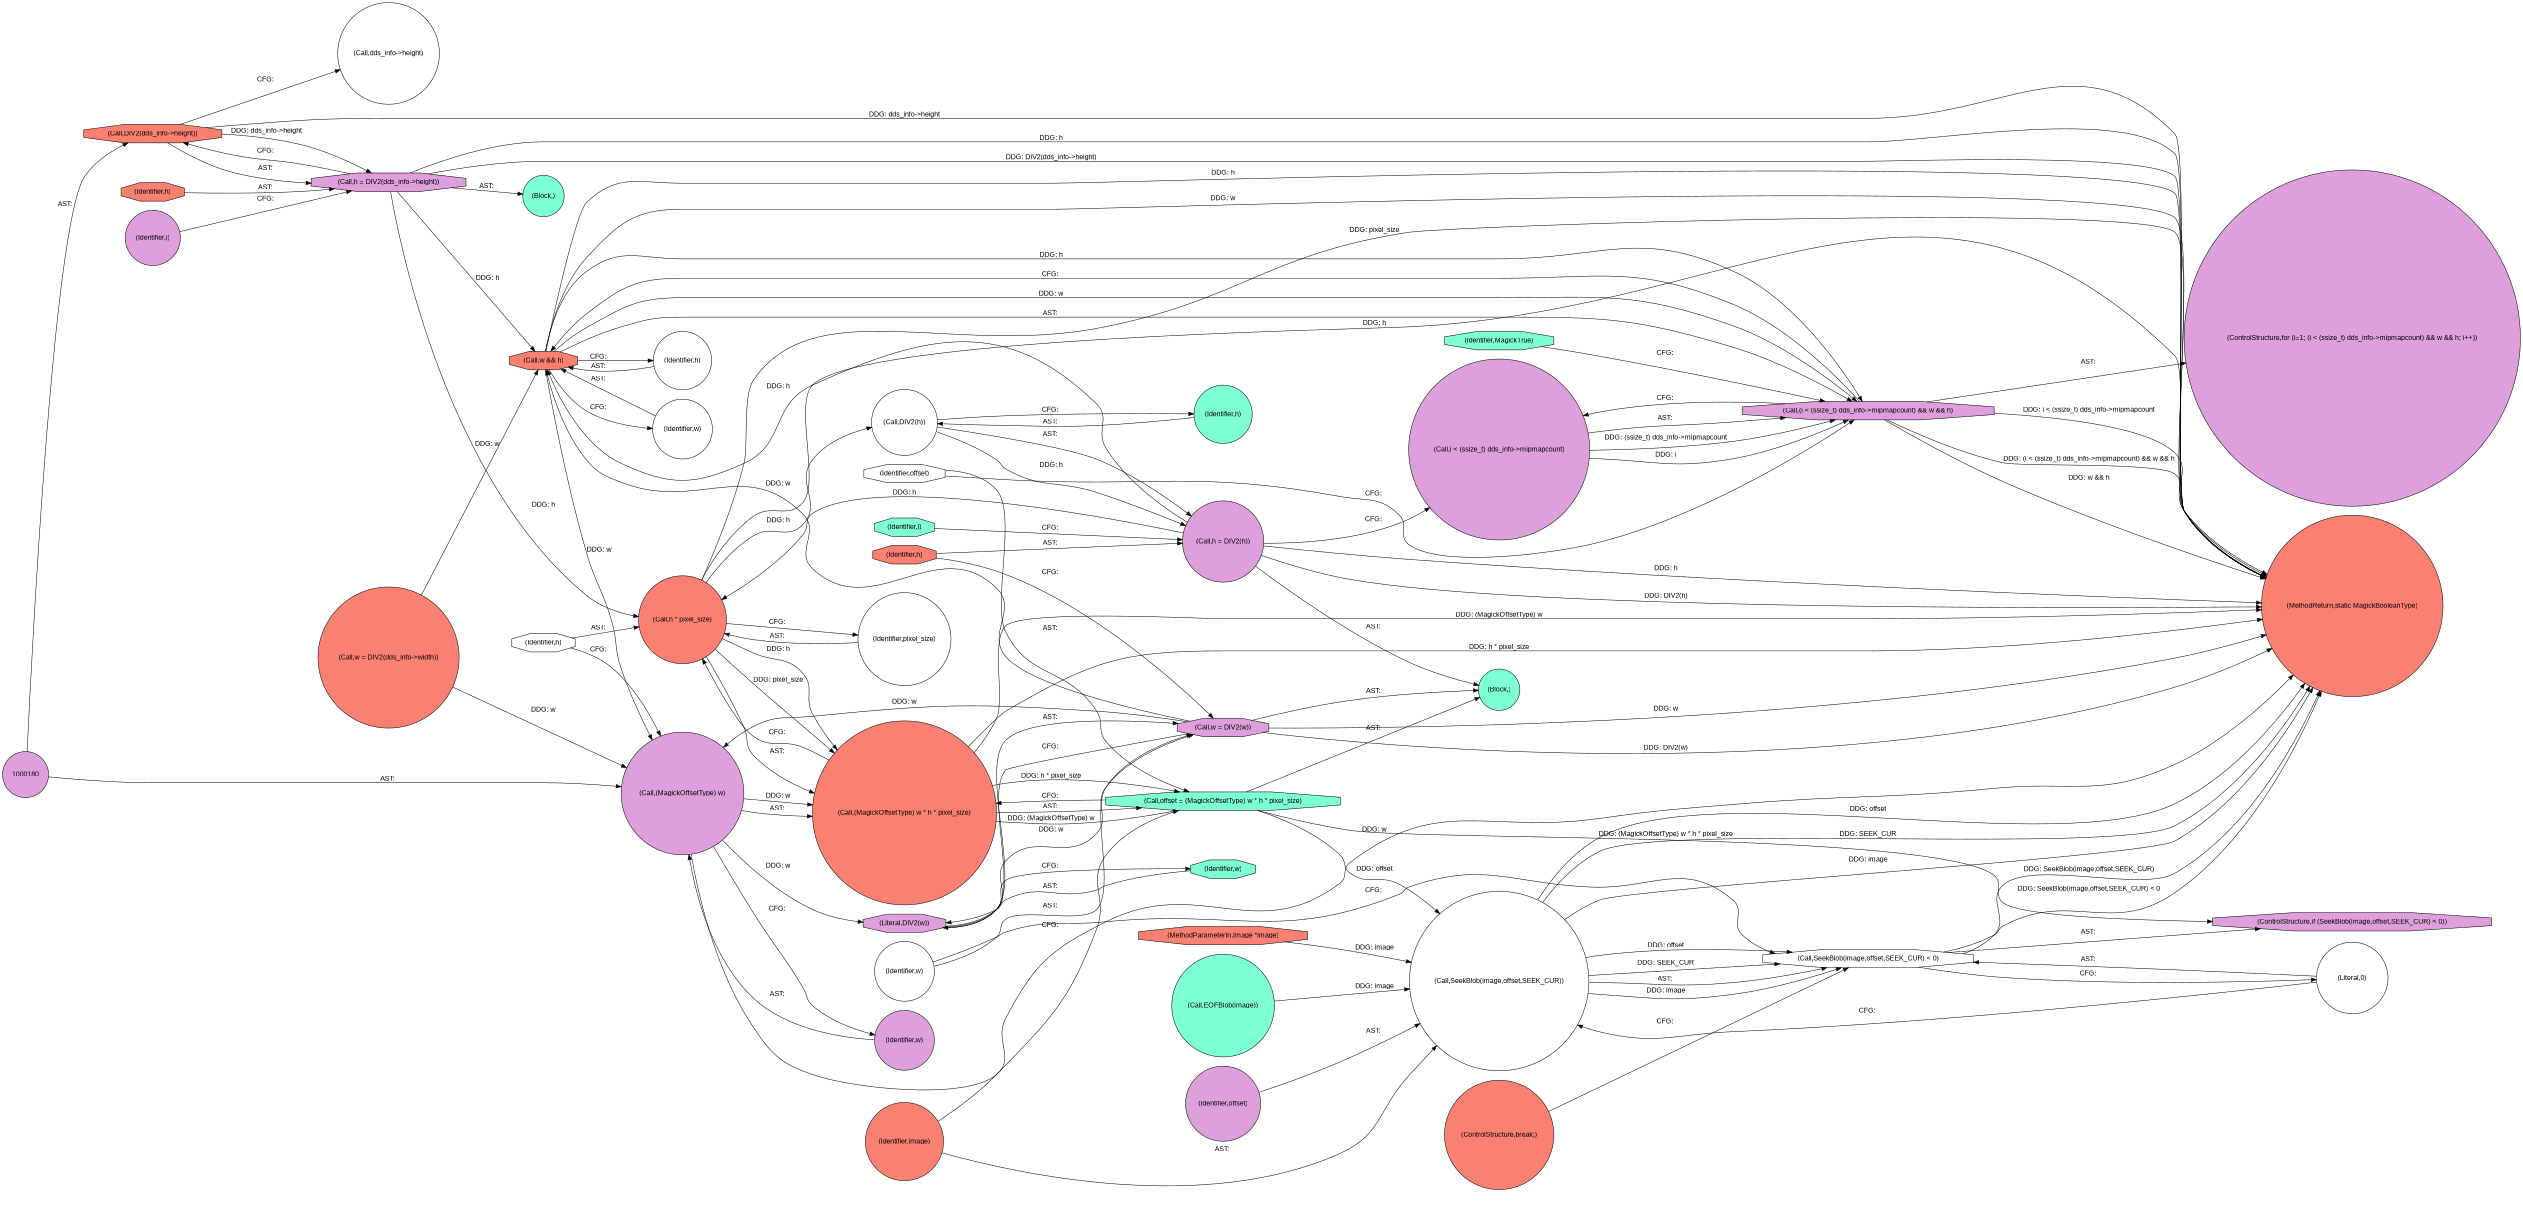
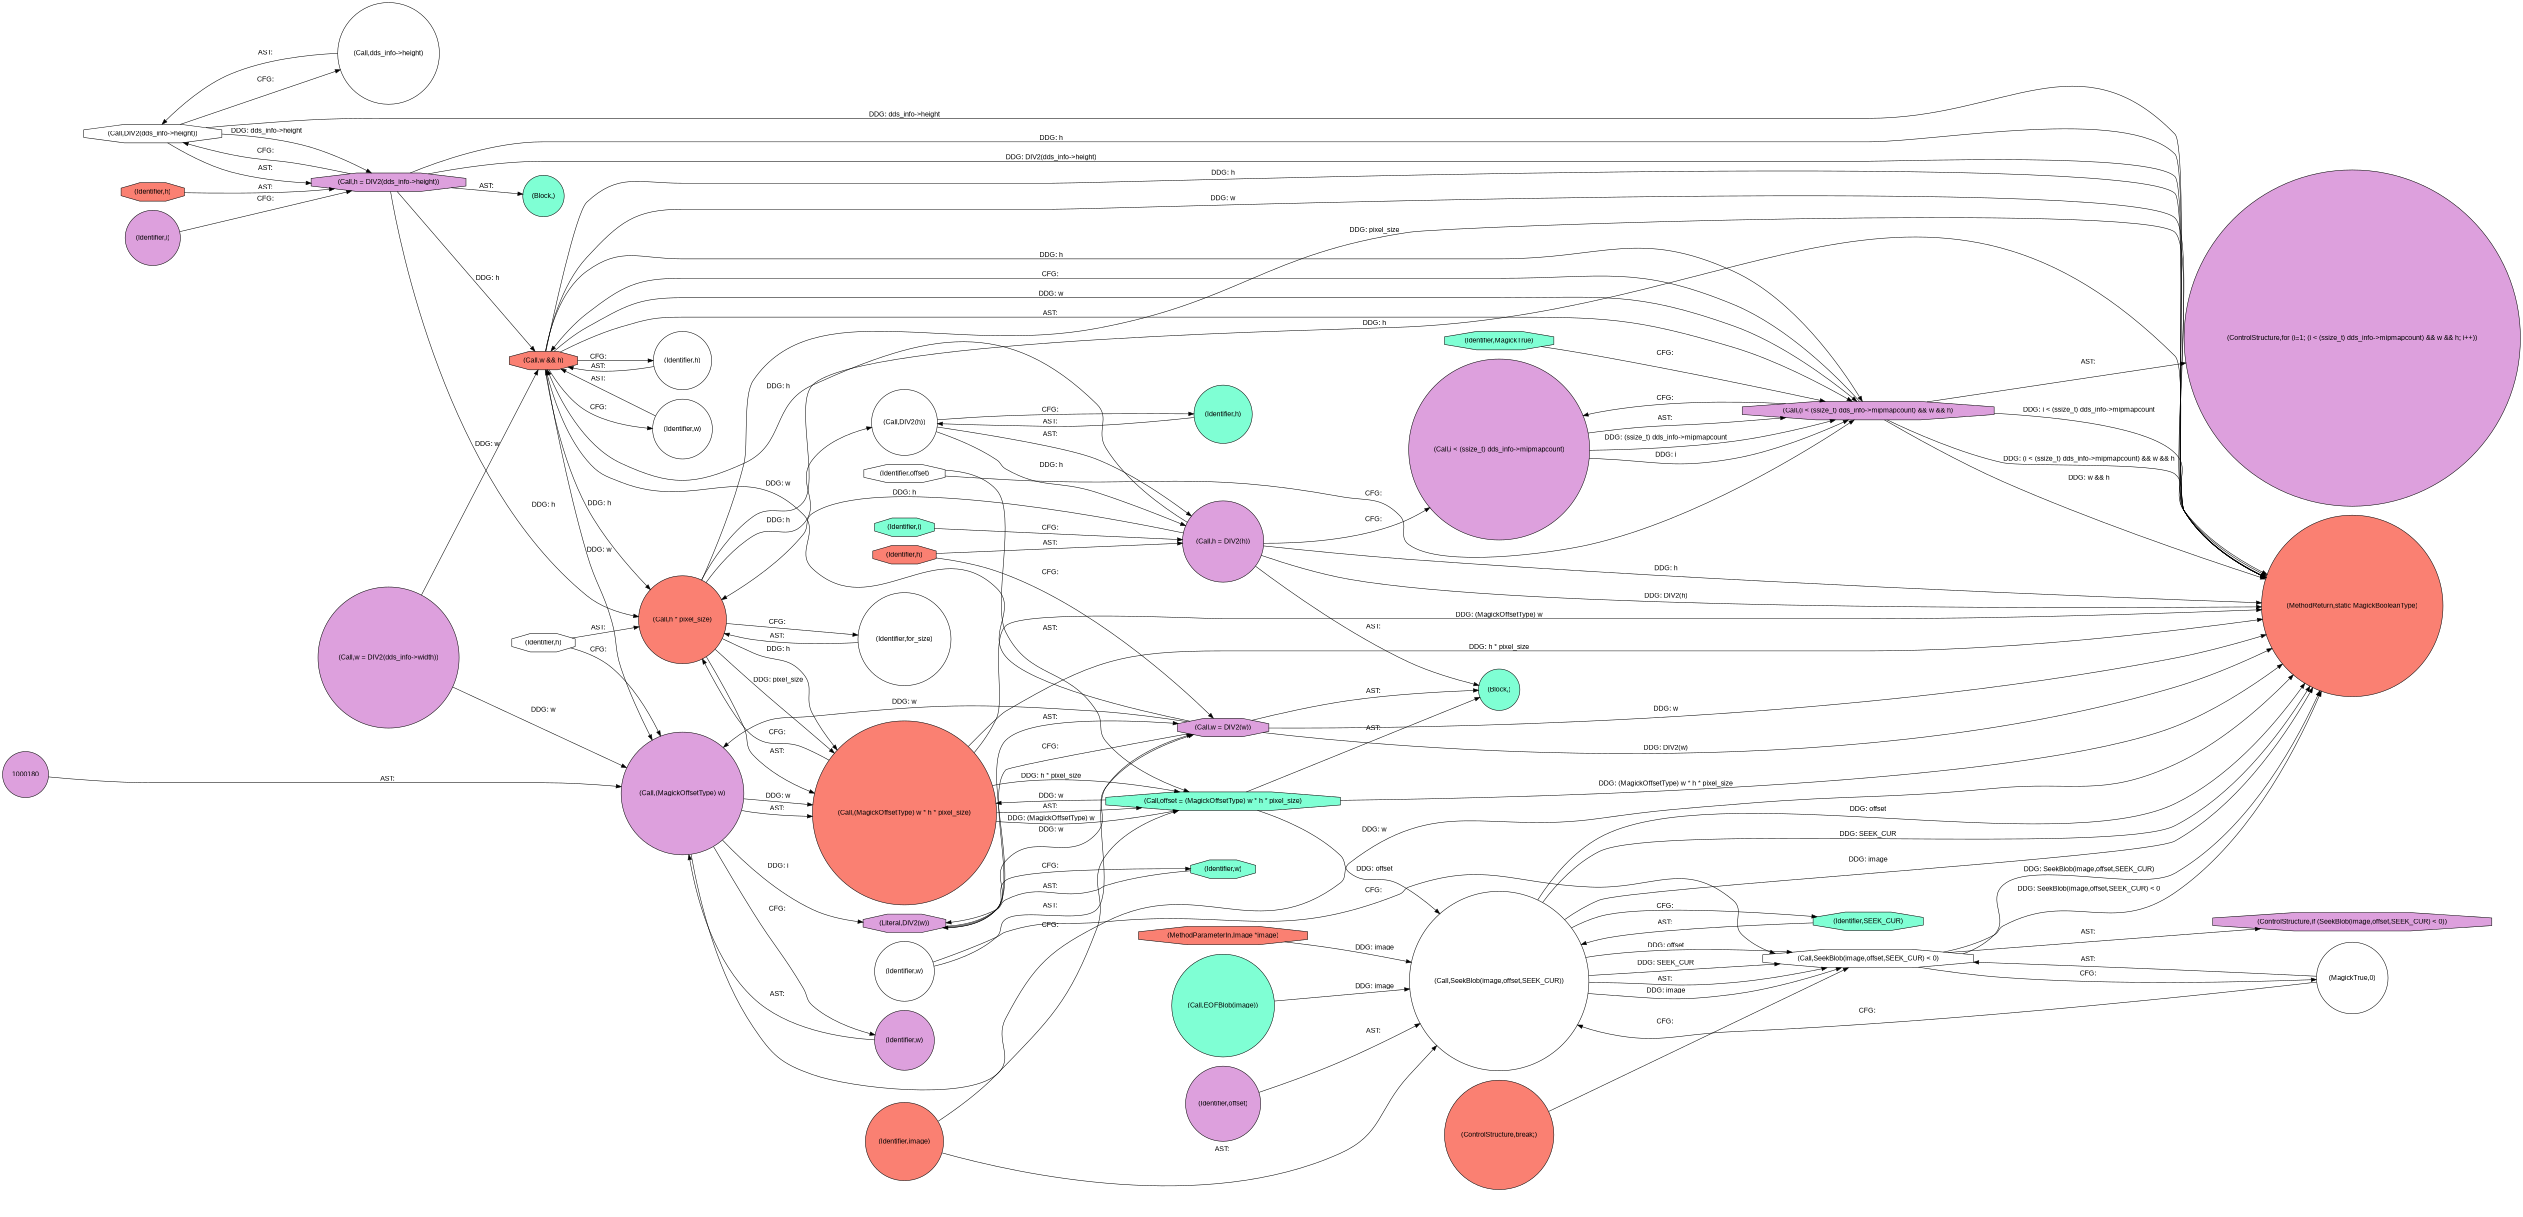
(153, 134) -> (153, 134)
(47, 437) -> (244, 69)
none -> (577, 487)
(905, 639) -> (905, 639)
(389, 658) -> (389, 658)
(1051, 796) -> (1051, 796)
(1744, 843) -> (1820, 781)
(778, 866) -> (778, 866)
none -> (1868, 921)
(2352, 978) -> (2352, 978)
